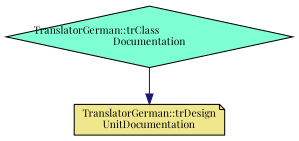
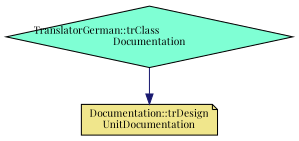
(149, 120) -> (149, 120)
